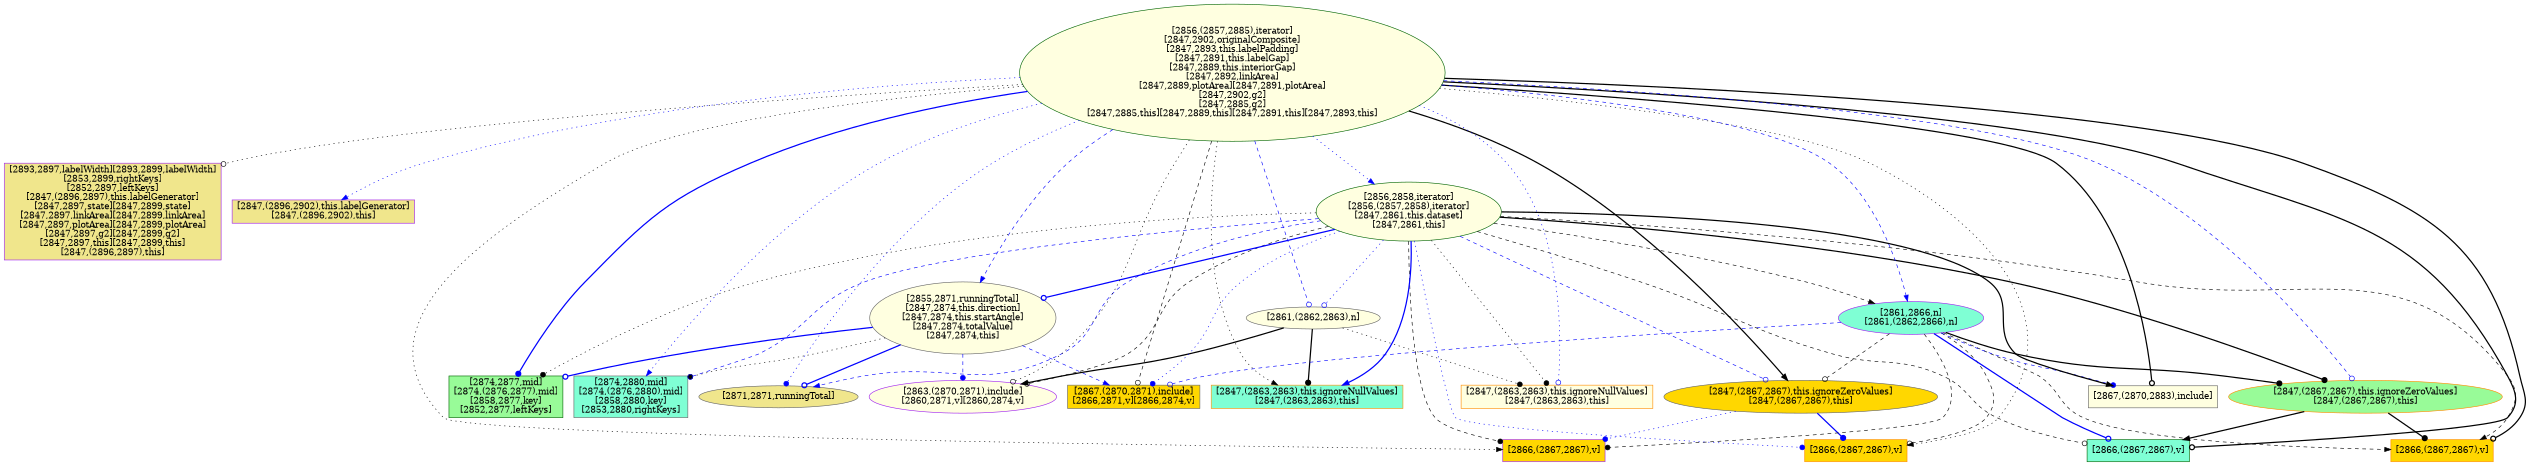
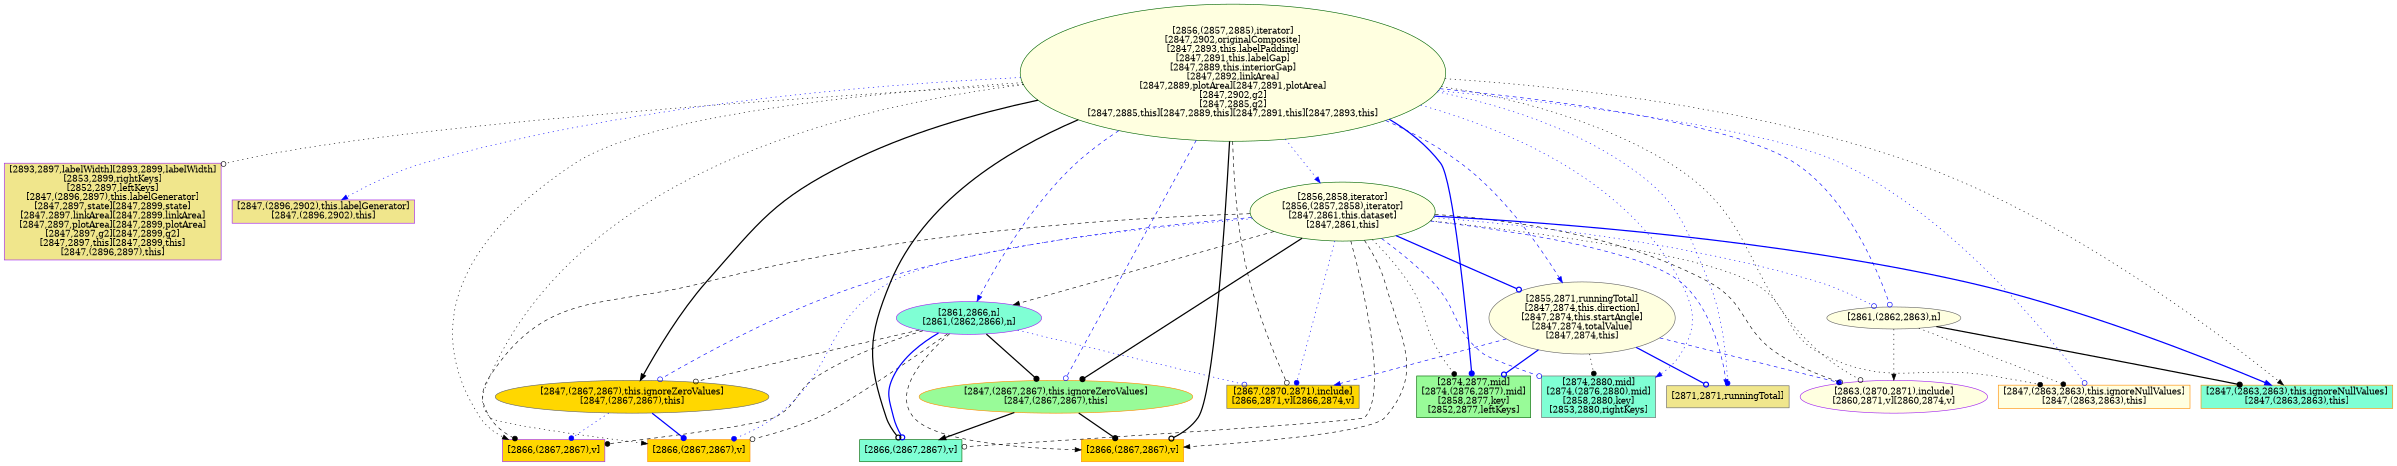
(1506, 345) -> (1130, 357)
(1157, 361) -> (1894, 352)
(778, 397) -> (1728, 397)
(2153, 397) -> none
